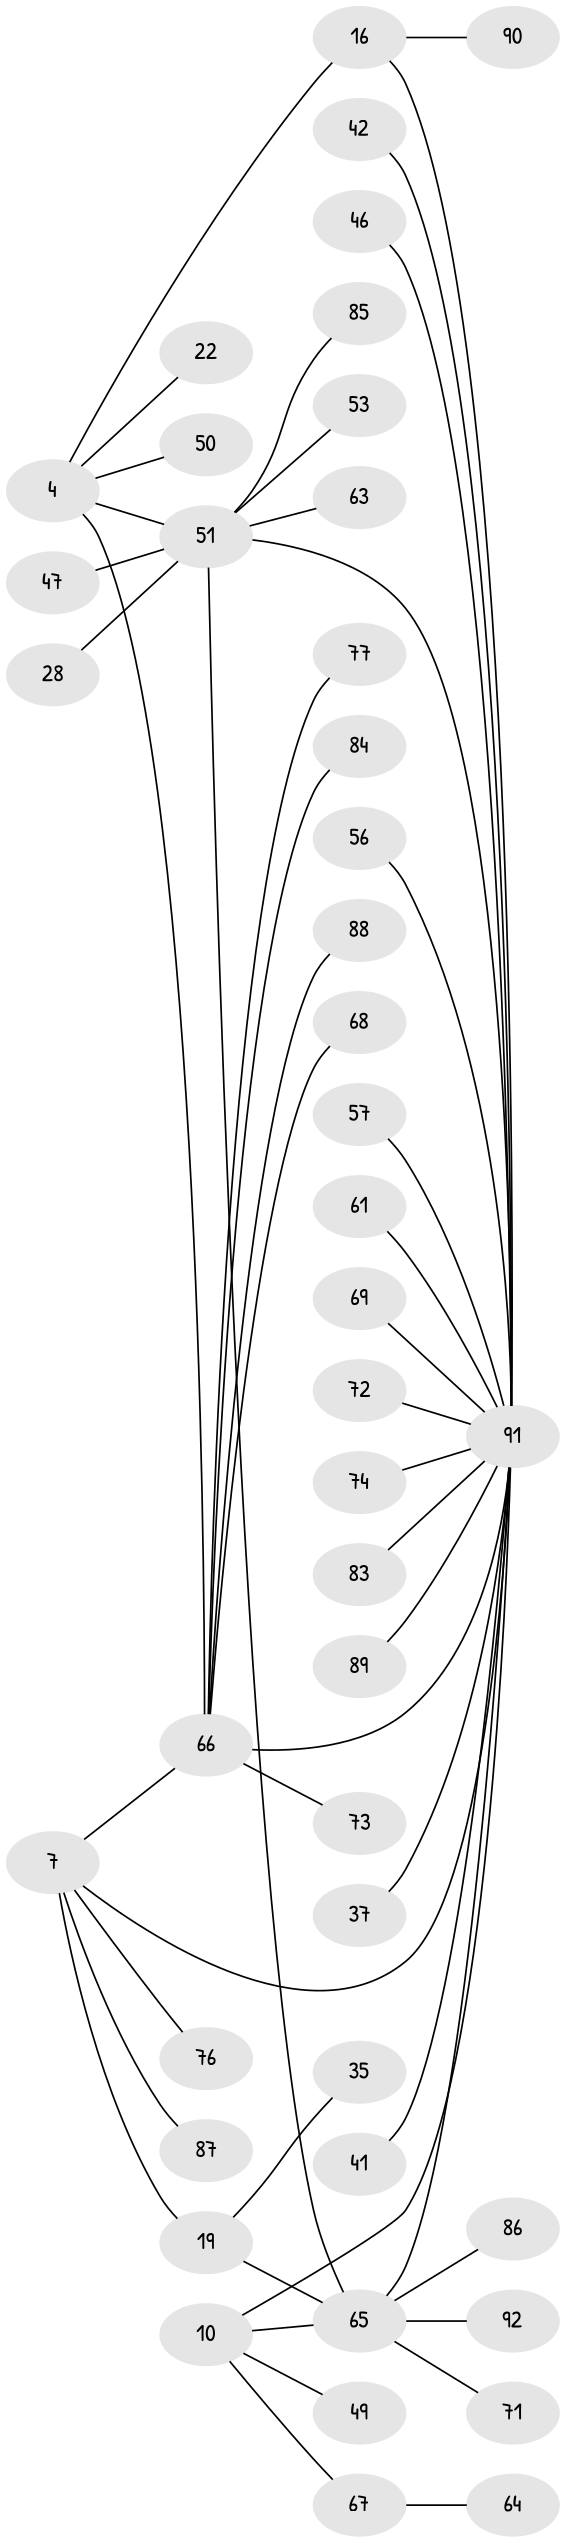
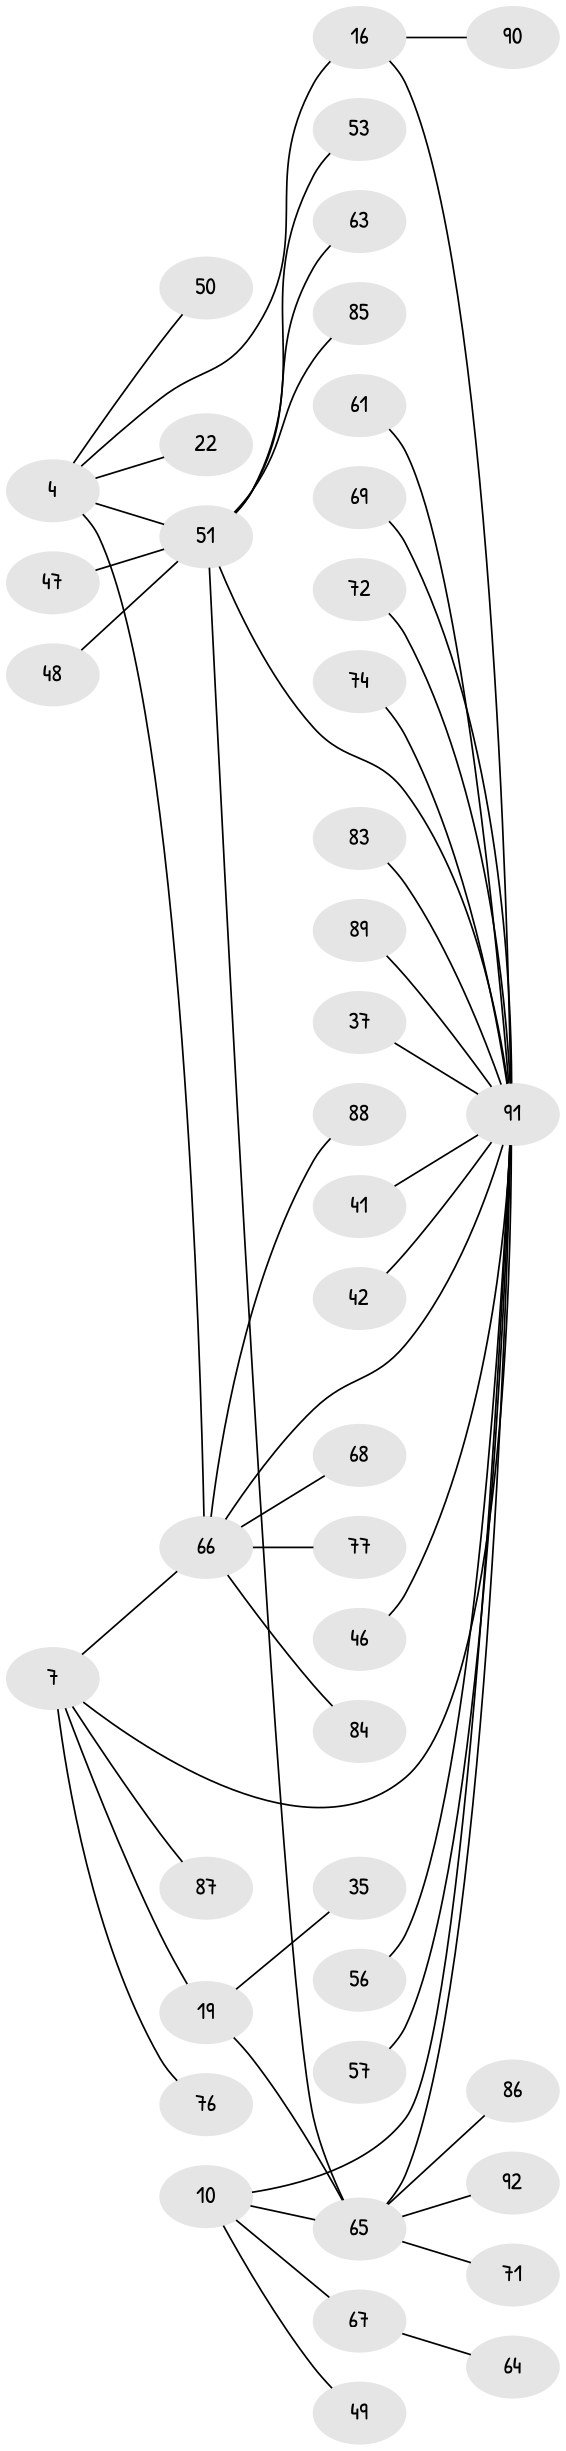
(53, 675) -> (53, 675)
(360, 1823) -> none
